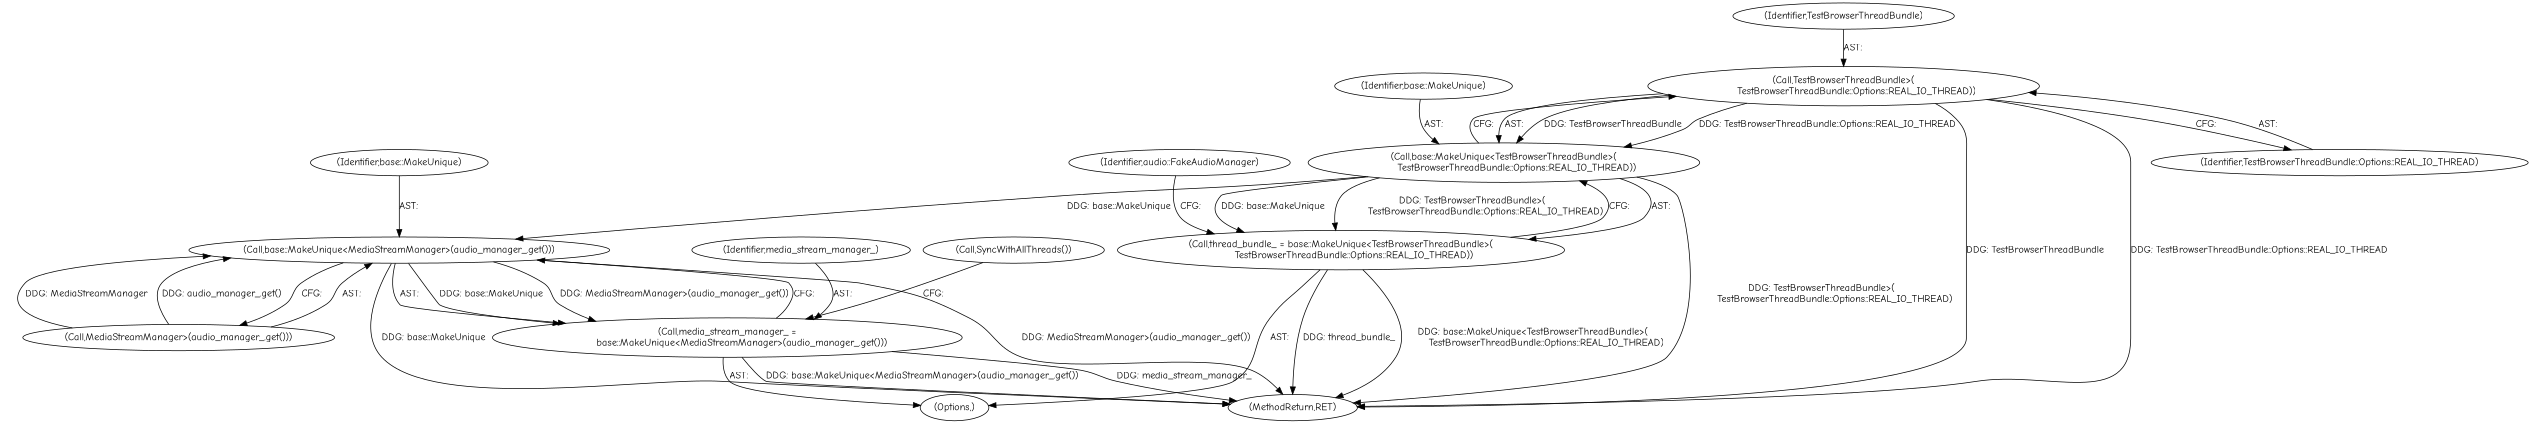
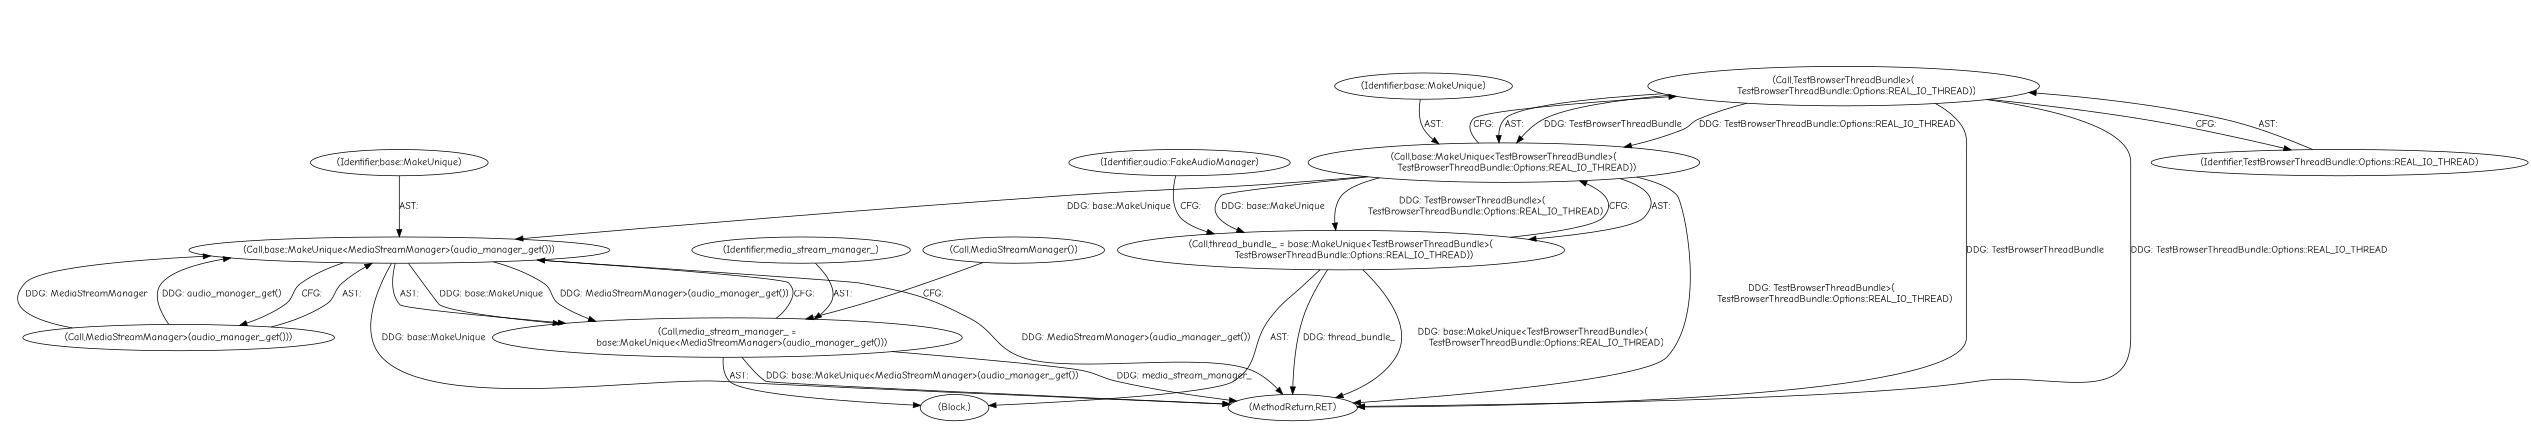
(1844, 16) -> none
(1014, 250) -> (1014, 250)
(955, 408) -> (955, 408)
